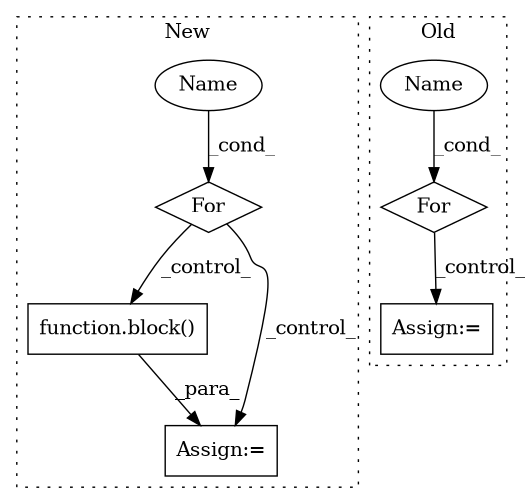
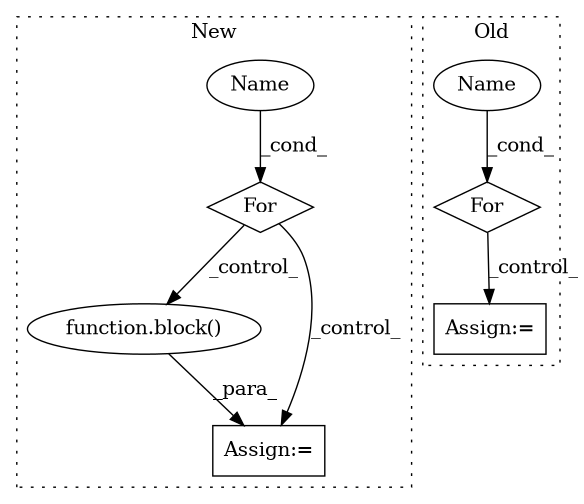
(118, 329) -> (144, 329)
